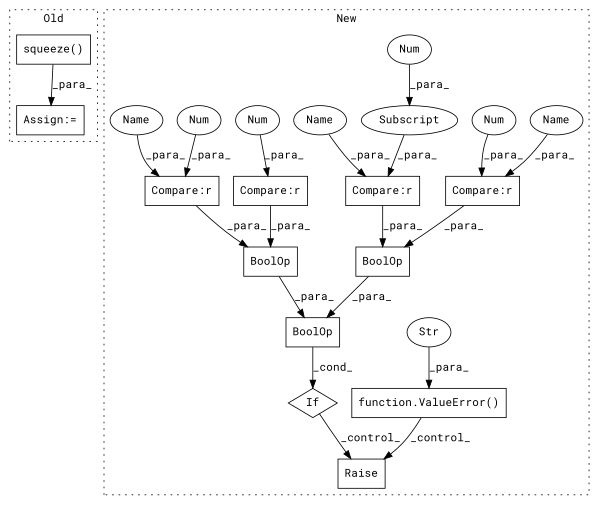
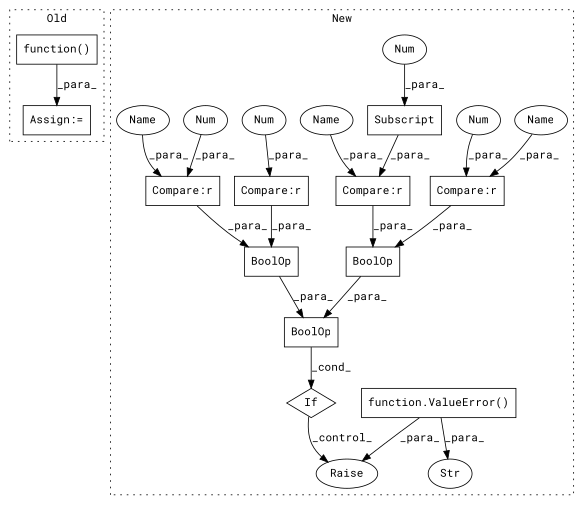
(54, 50) -> (57, 50)
(410, 120) -> (405, 120)
(429, 364) -> (444, 434)
(441, 438) -> (420, 438)
(362, 474) -> (347, 474)
